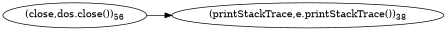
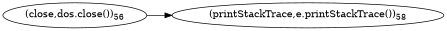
(401, 14) -> (401, 14)
